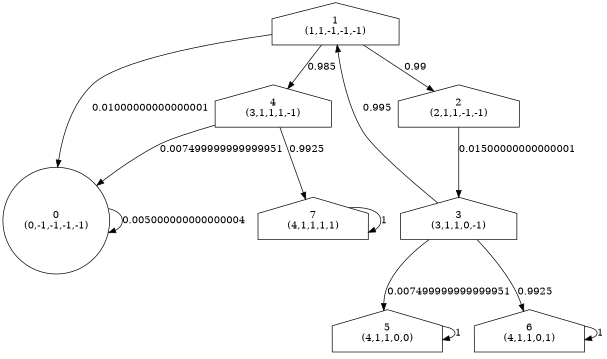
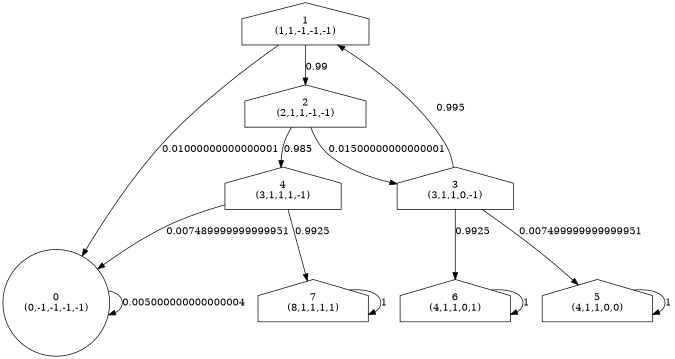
(307, 64) -> (284, 143)
(221, 149) -> (228, 232)
(313, 221) -> (313, 303)
